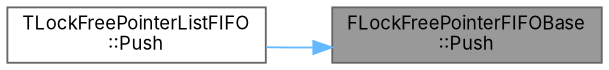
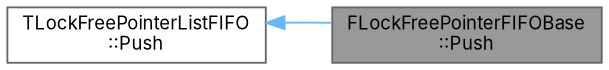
(289, 47) -> (308, 23)
